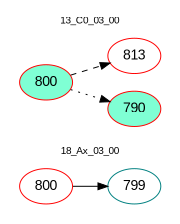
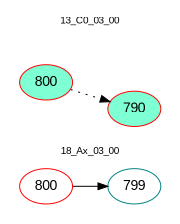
(134, 56) -> none
